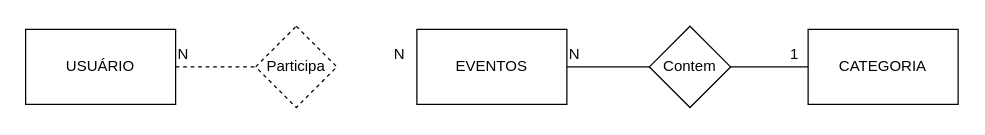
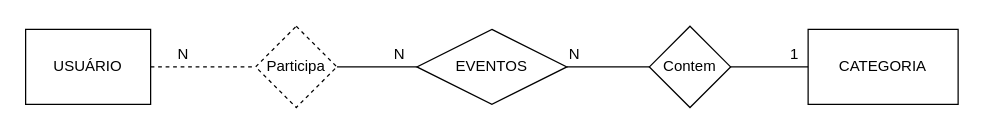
(101, 67) -> (88, 67)
none -> (377, 67)
(492, 67) -> (492, 67)
